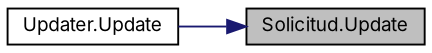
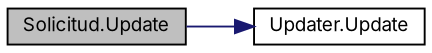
(202, 27) -> (211, 27)
